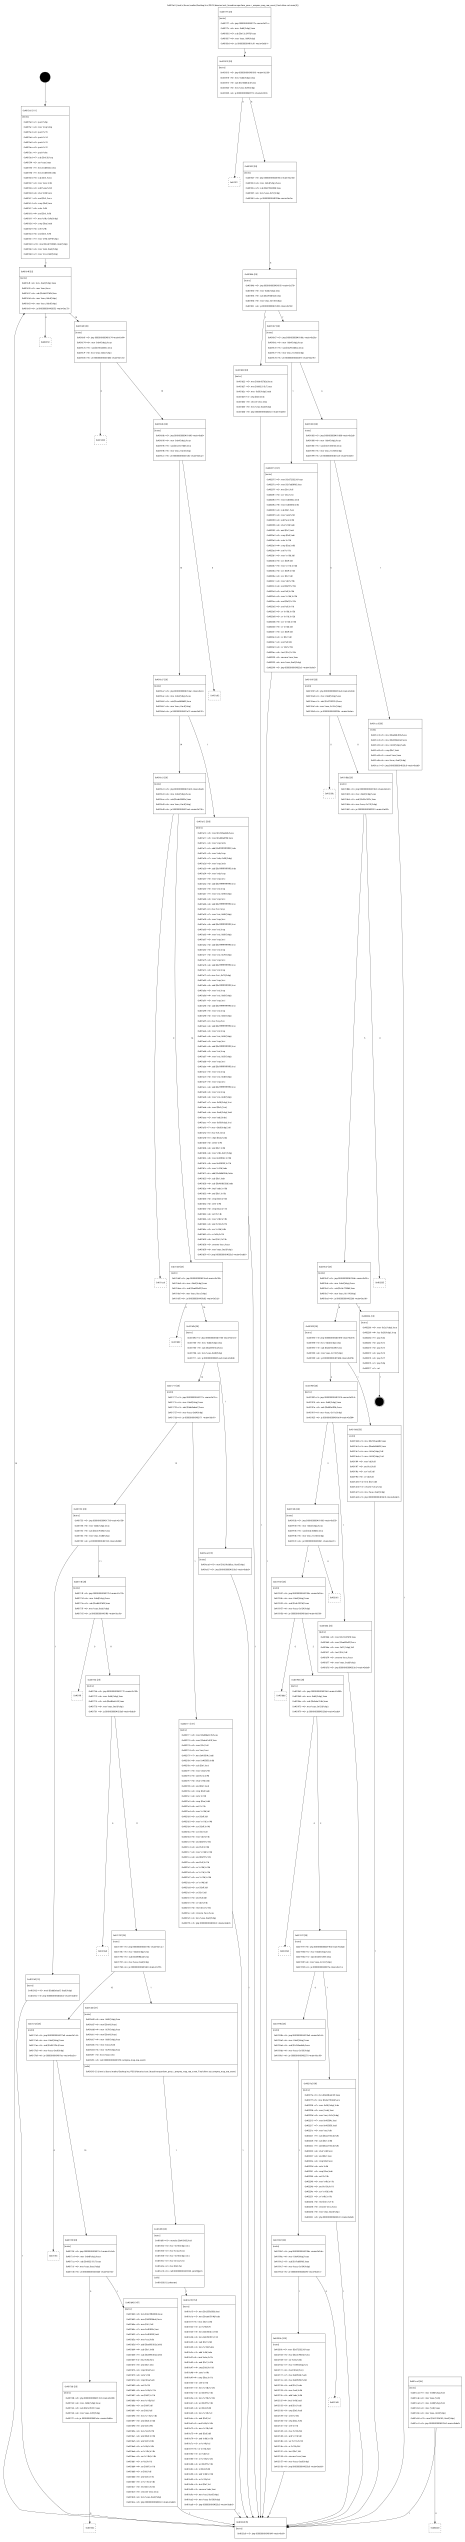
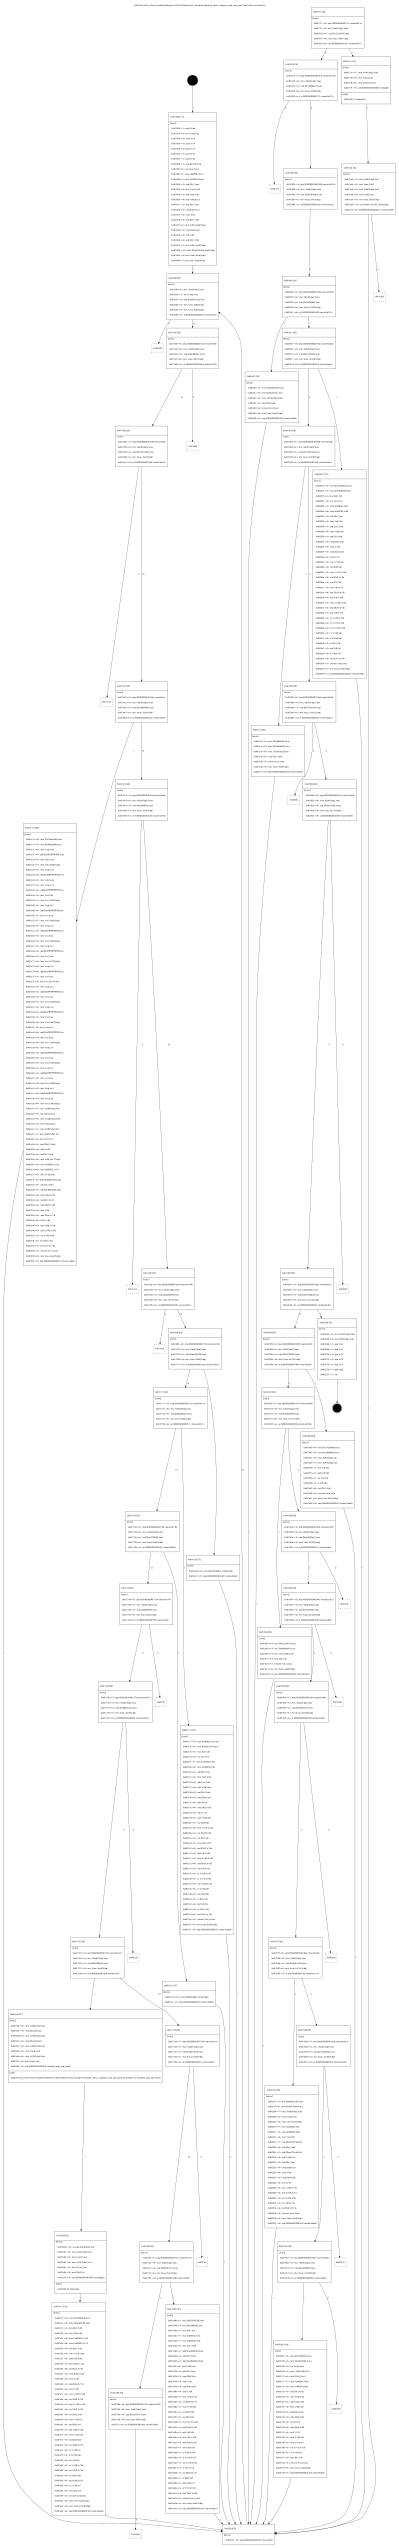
none -> (366, 80)
none -> (340, 2262)
